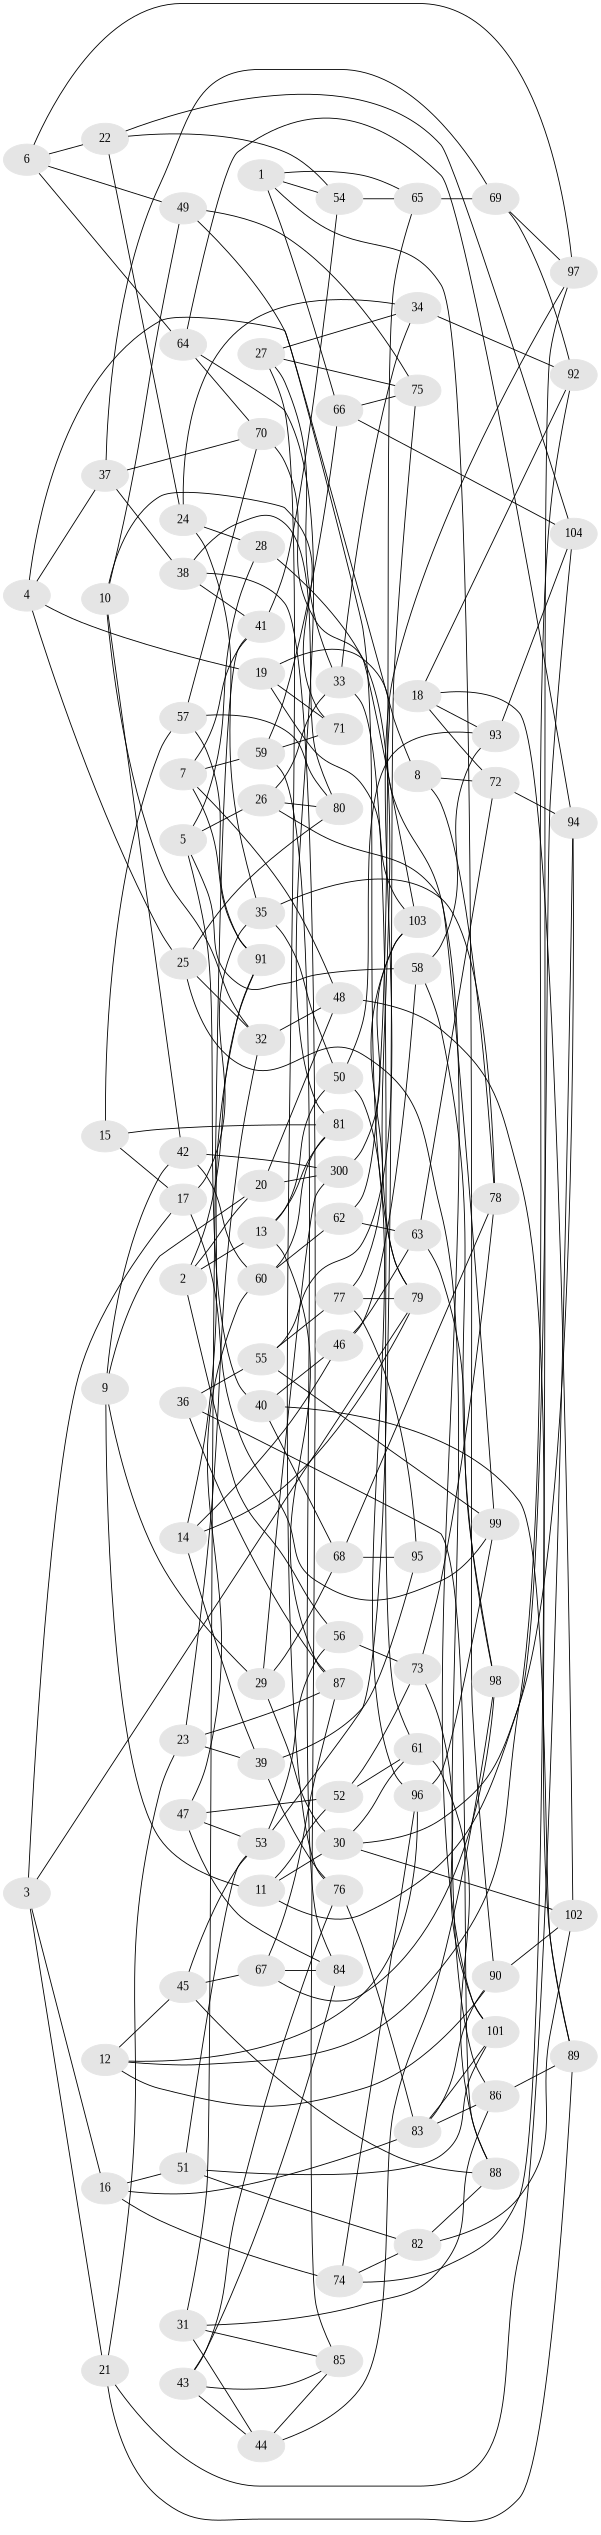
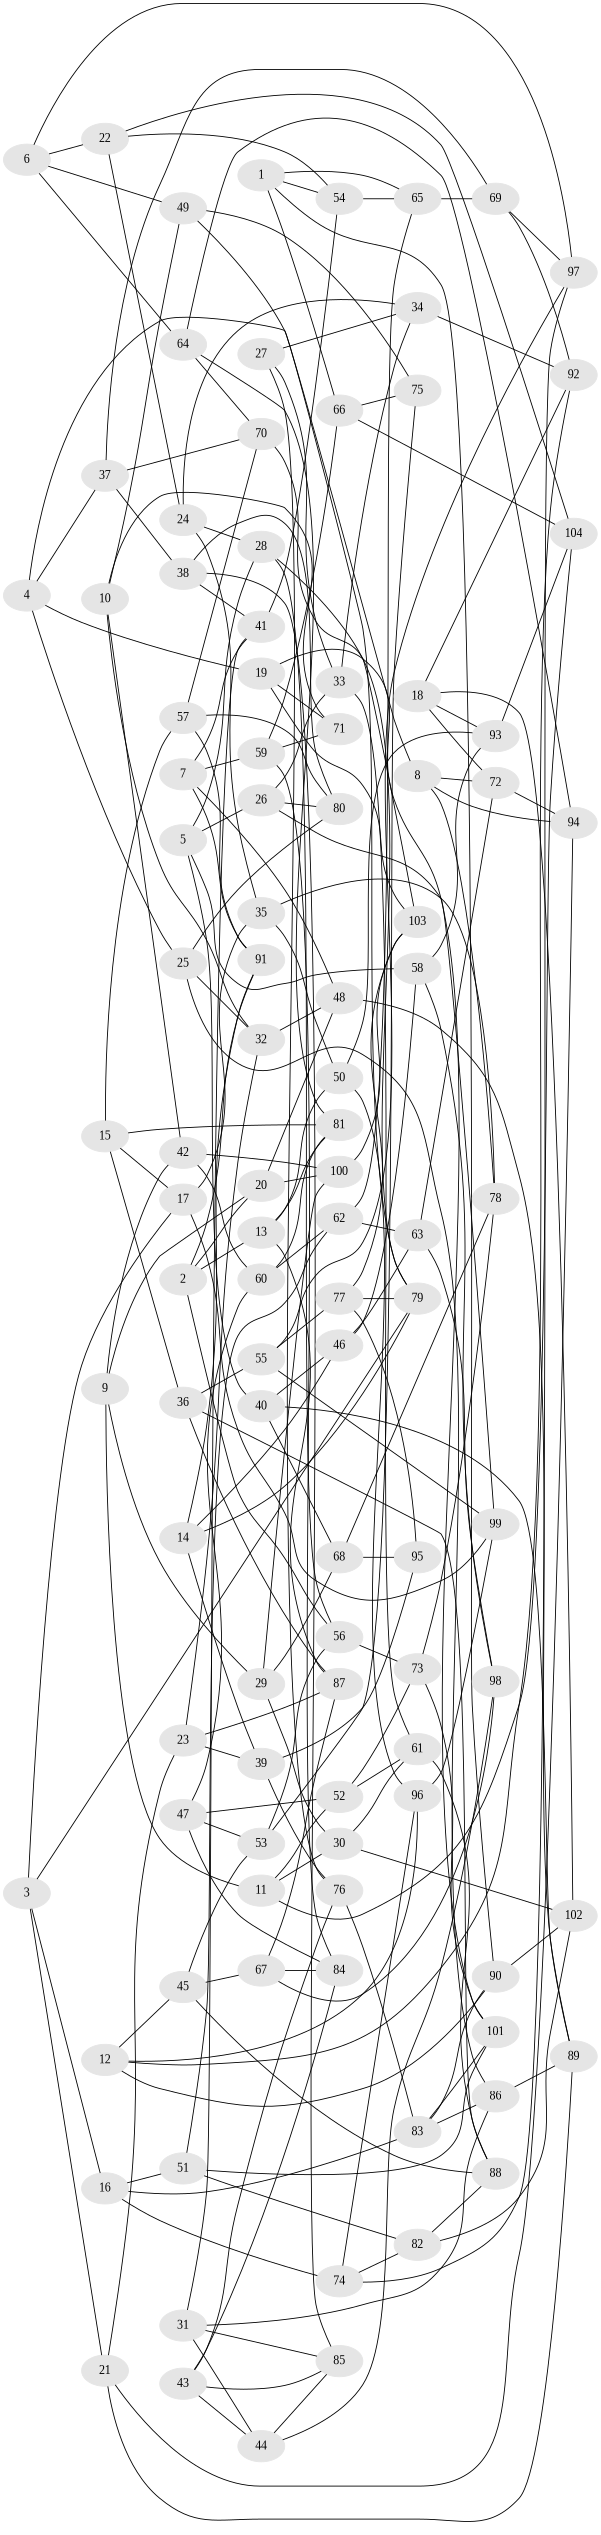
(339, 372) -> none
none -> (306, 1091)
(339, 1172) -> (339, 1172)
none -> (142, 1264)
(553, 1495) -> (484, 810)
(203, 2040) -> (211, 1673)
